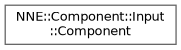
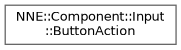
(91, 25) -> (91, 25)
